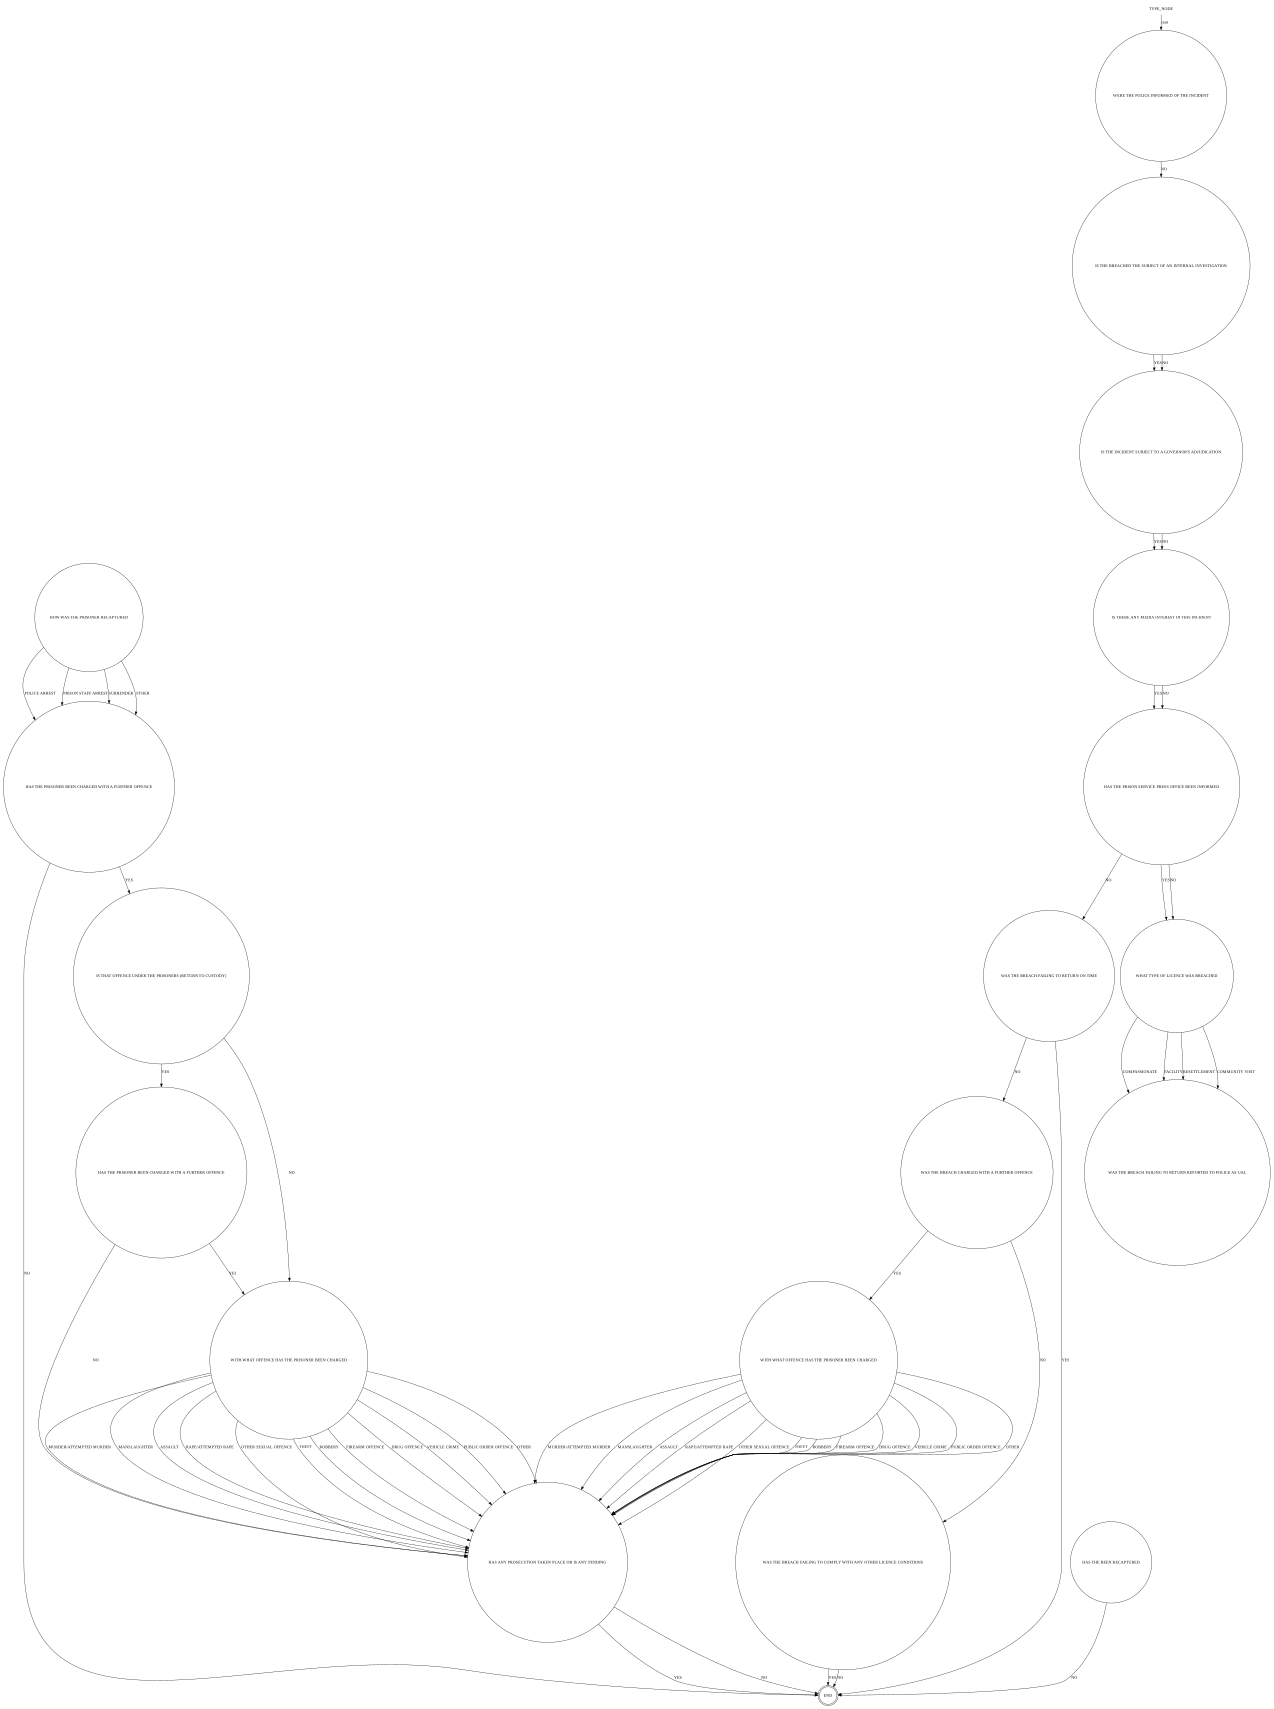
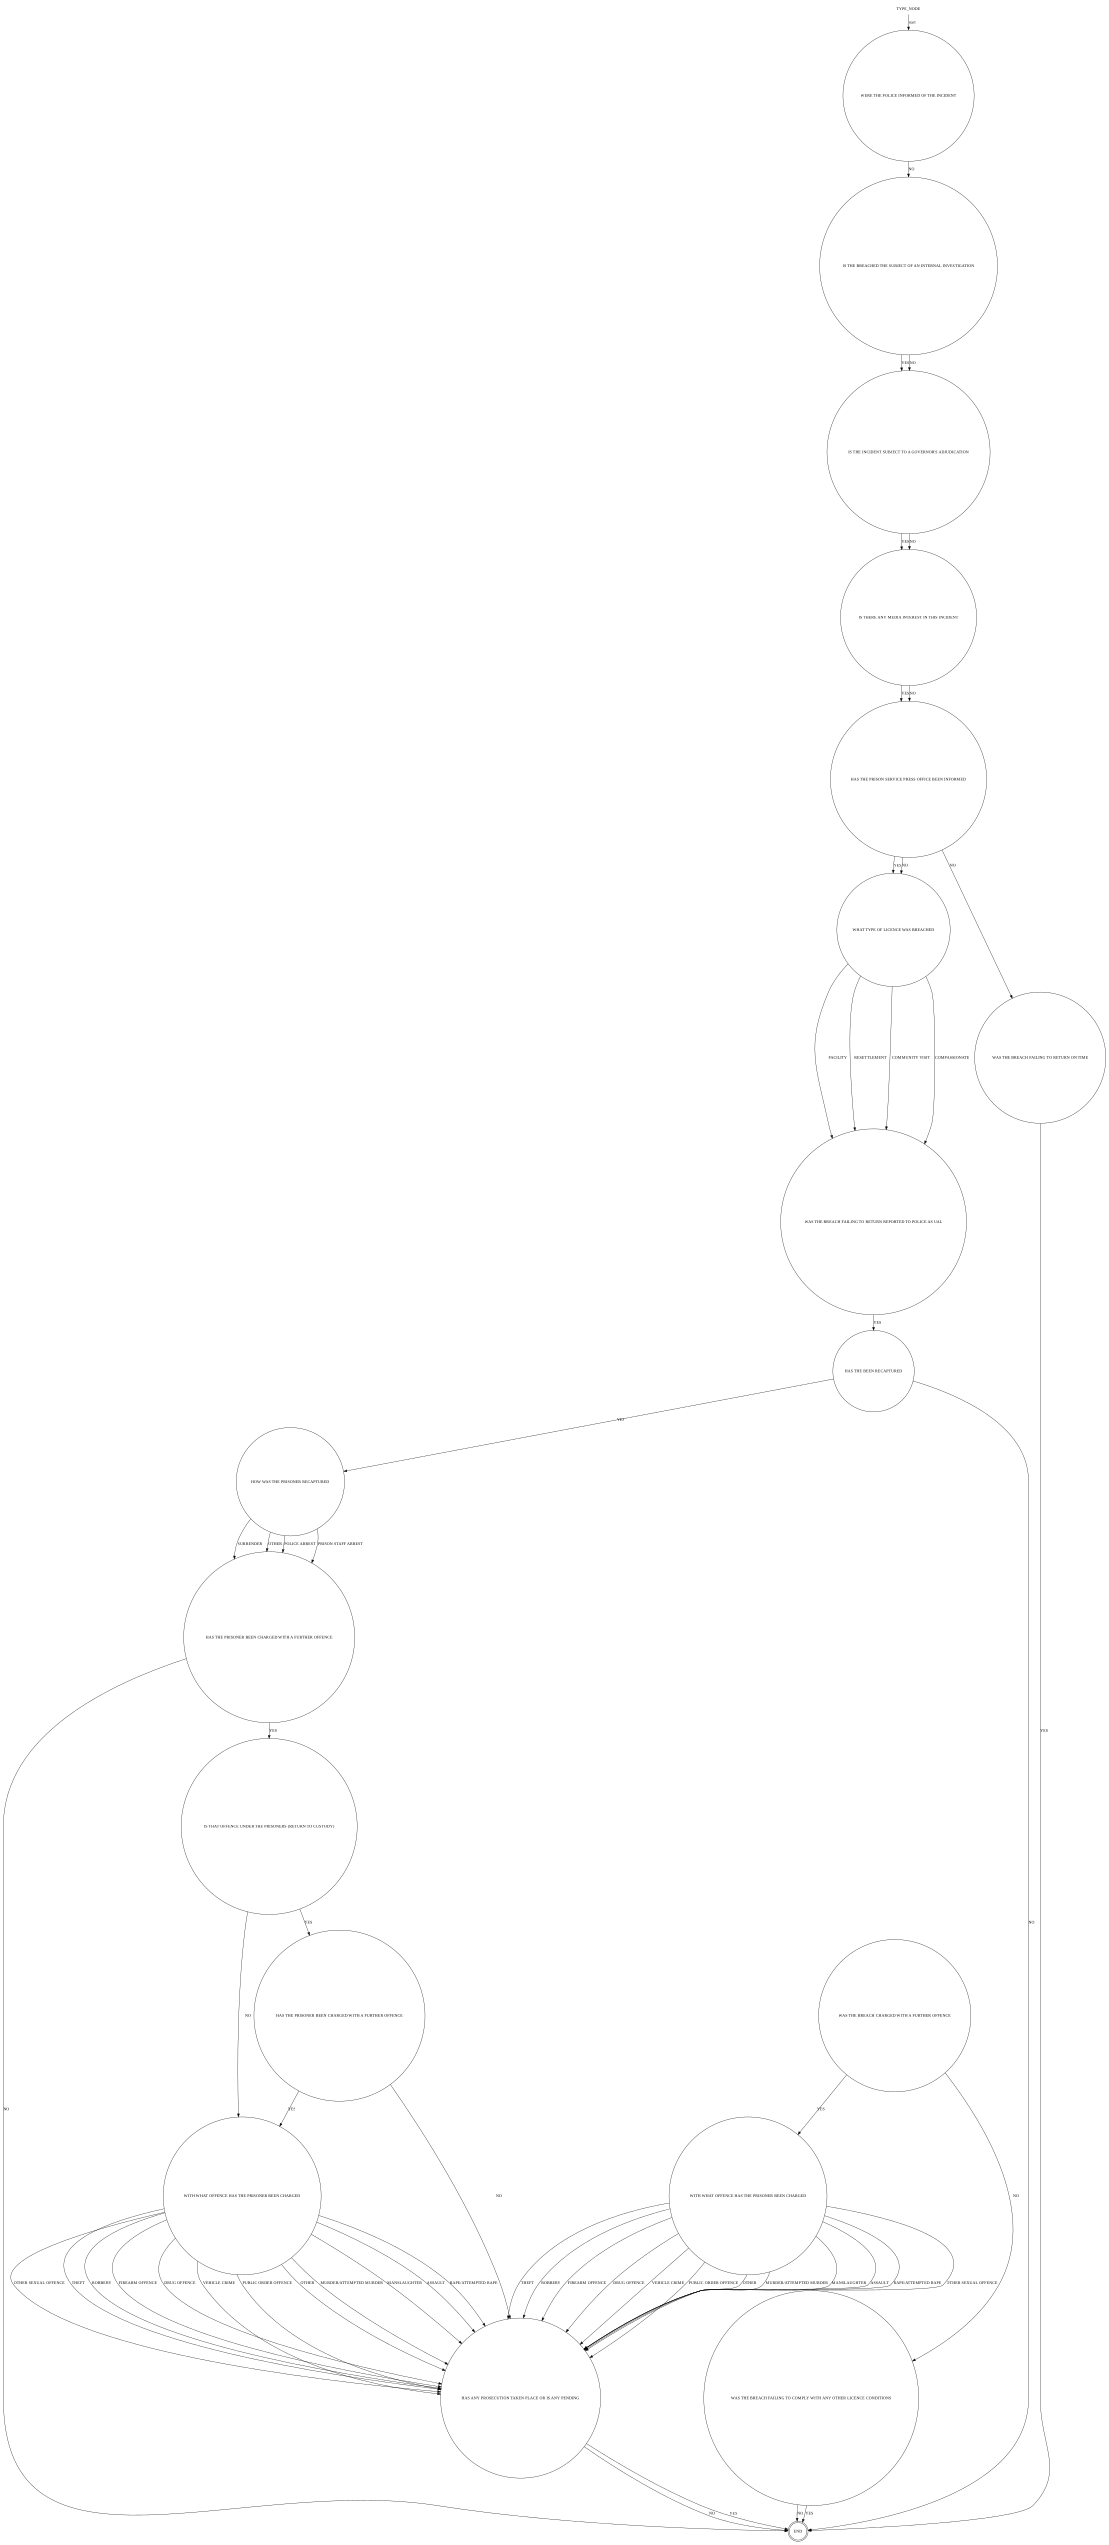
(1015, 1068) -> none
none -> (874, 1321)
none -> (590, 1425)
